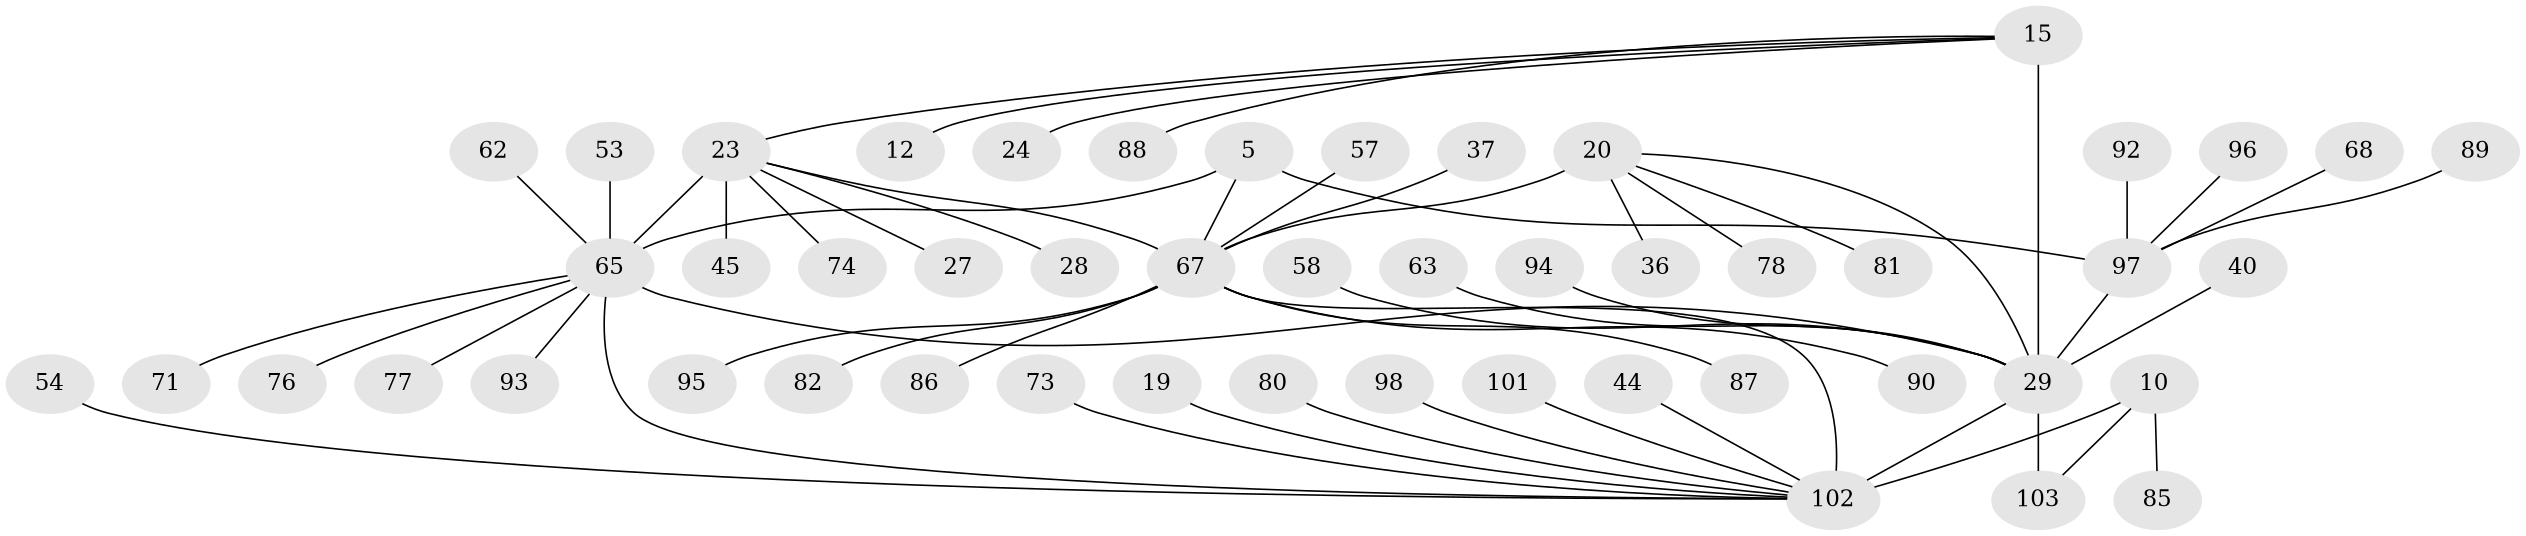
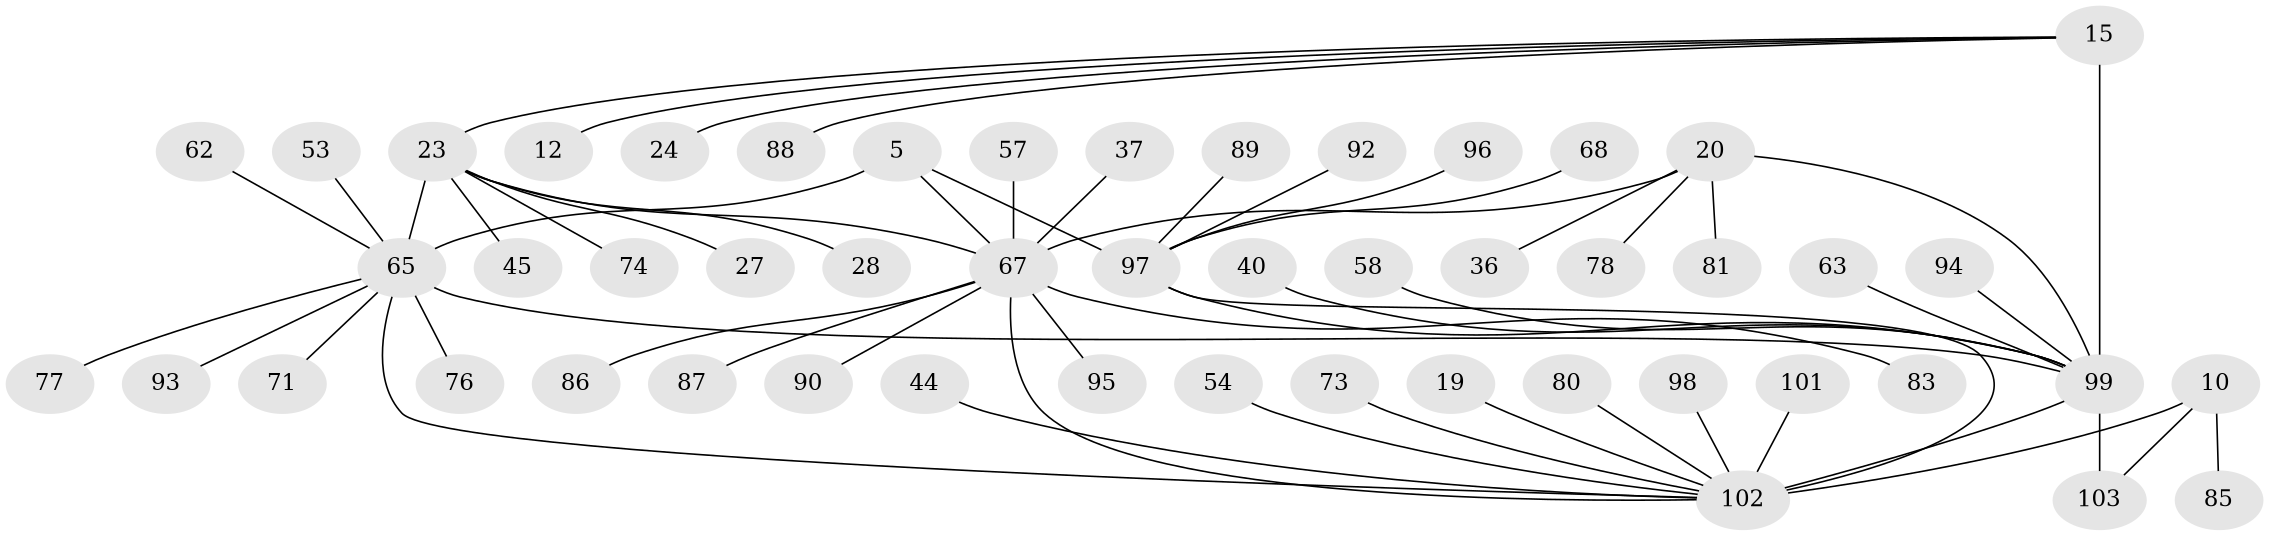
none -> (1714, 314)
(809, 384) -> (1922, 384)
(2038, 384) -> (2100, 384)
